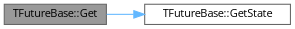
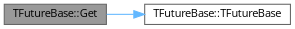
(218, 14) -> (218, 14)
